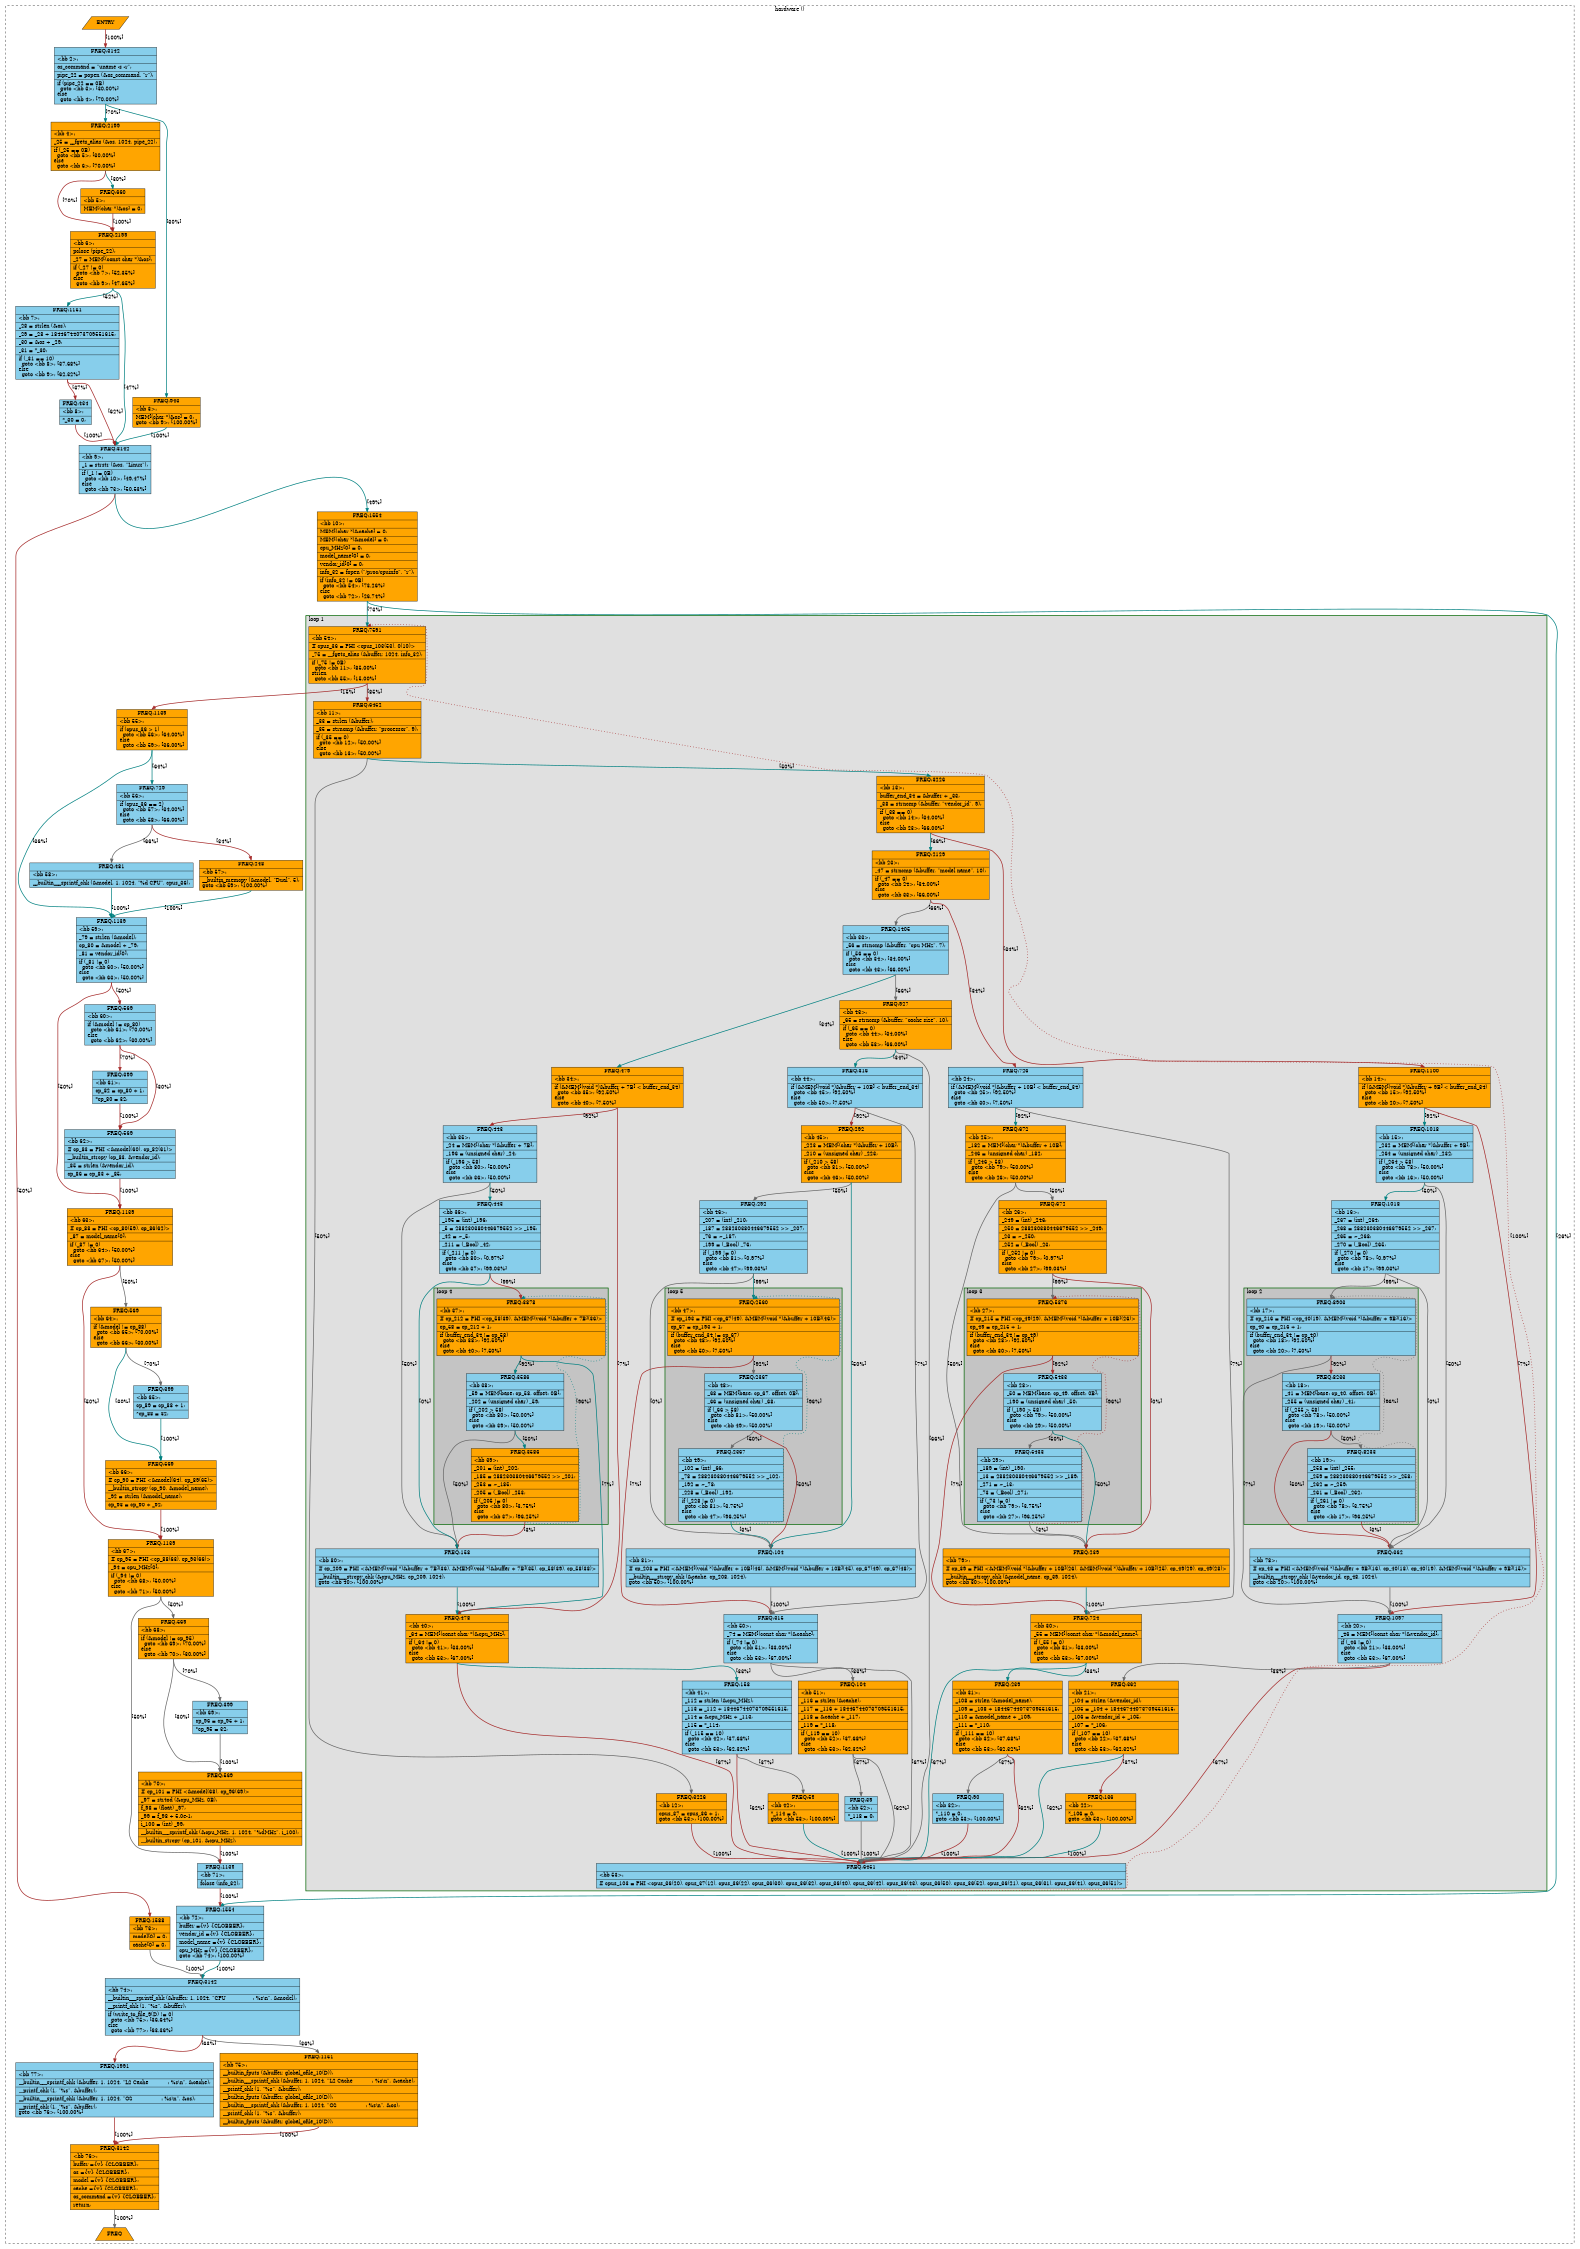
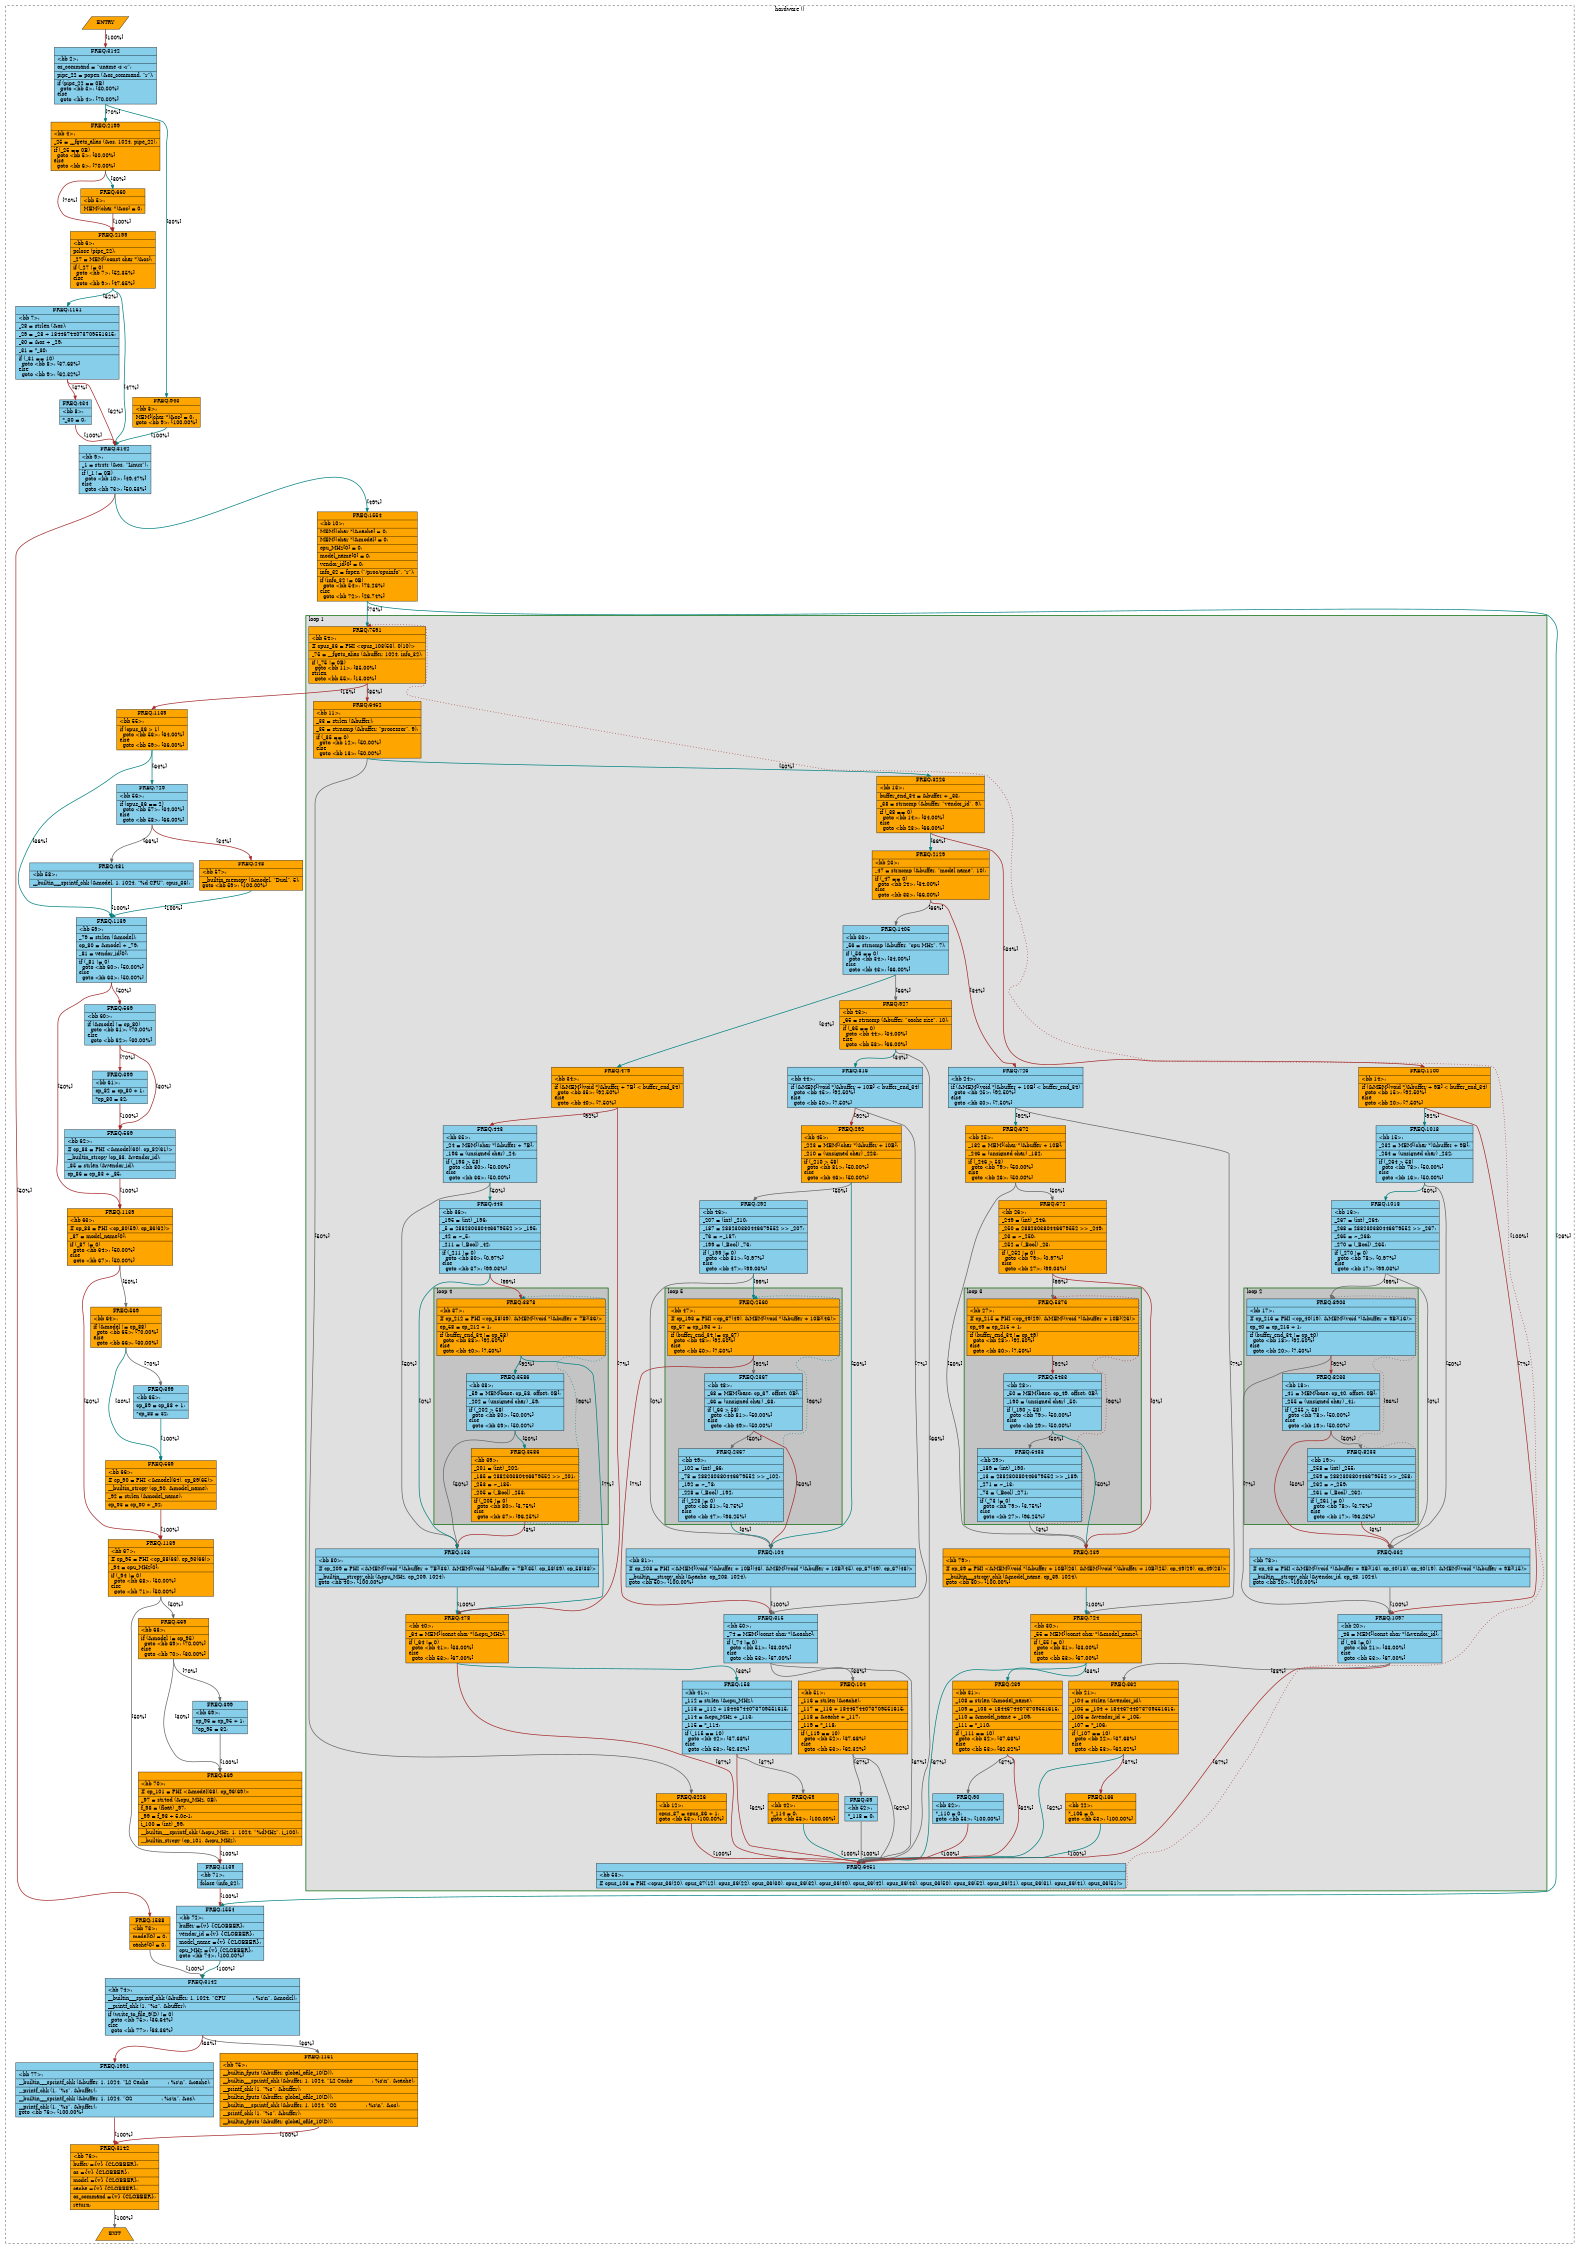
(941, 1525) -> none
(115, 2234) -> (115, 2234)
